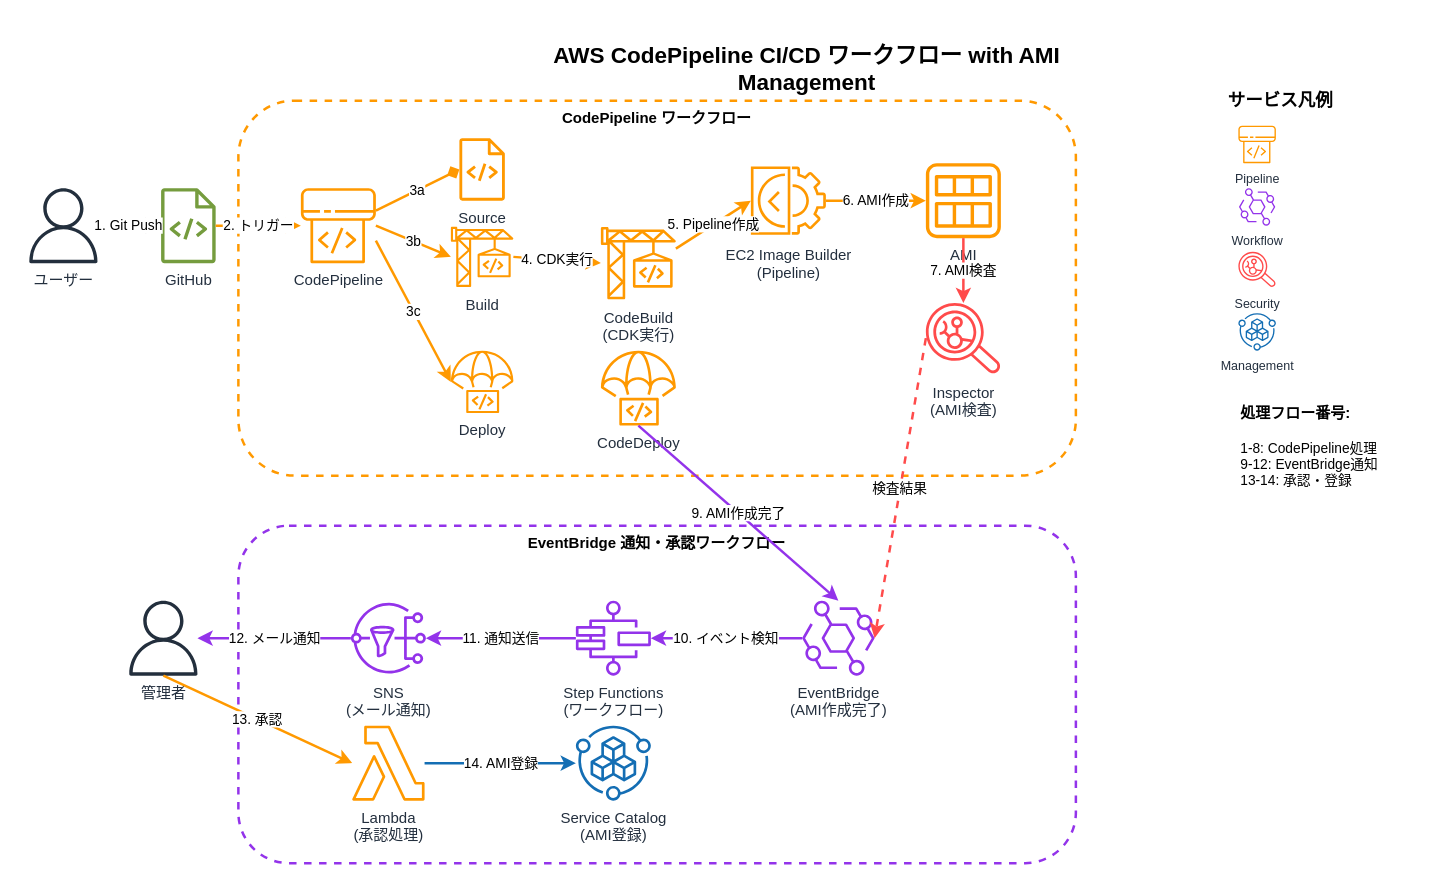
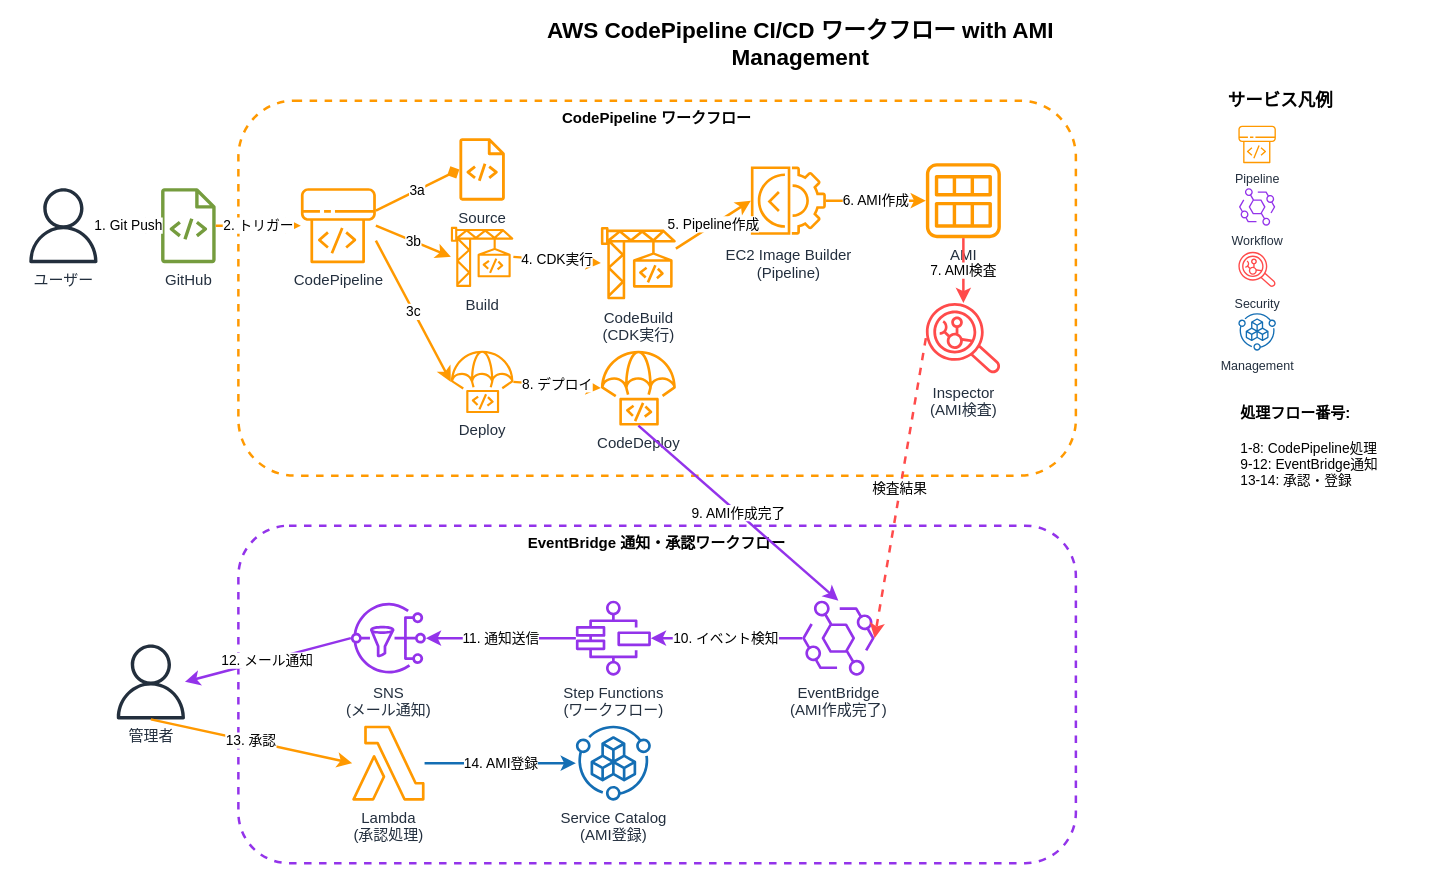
(807, 69) -> (801, 44)
none -> (550, 385)
(163, 638) -> (151, 682)
